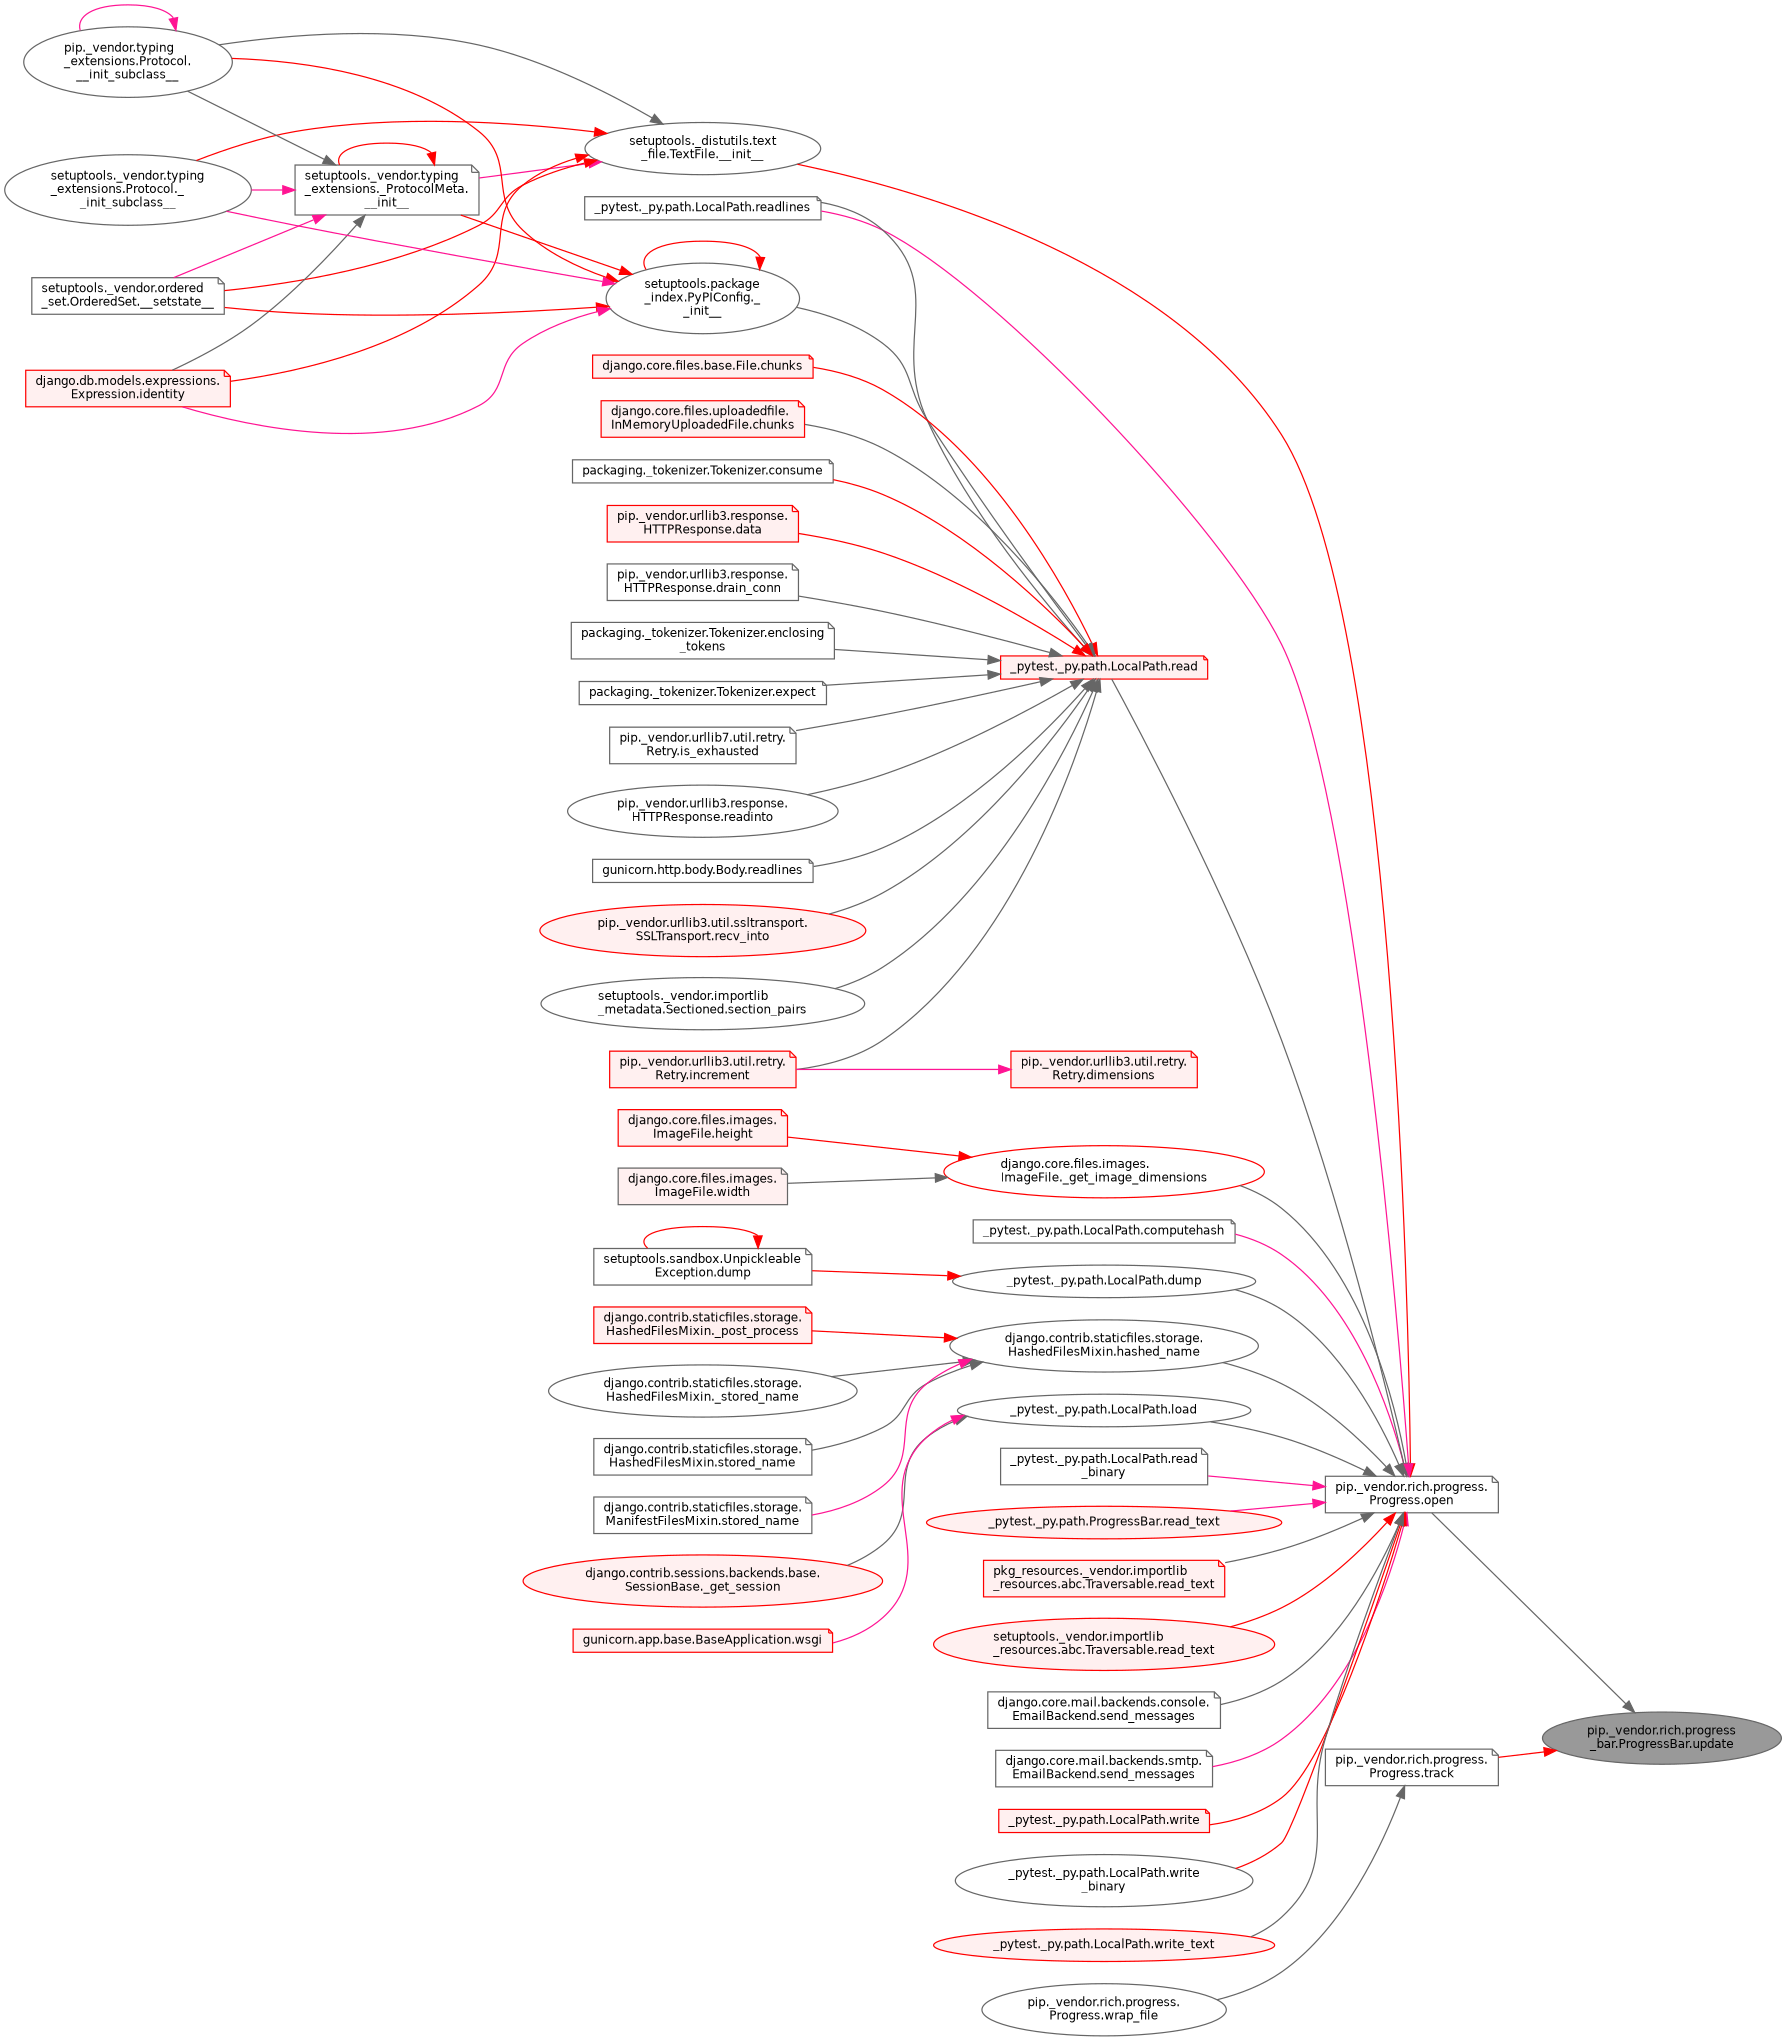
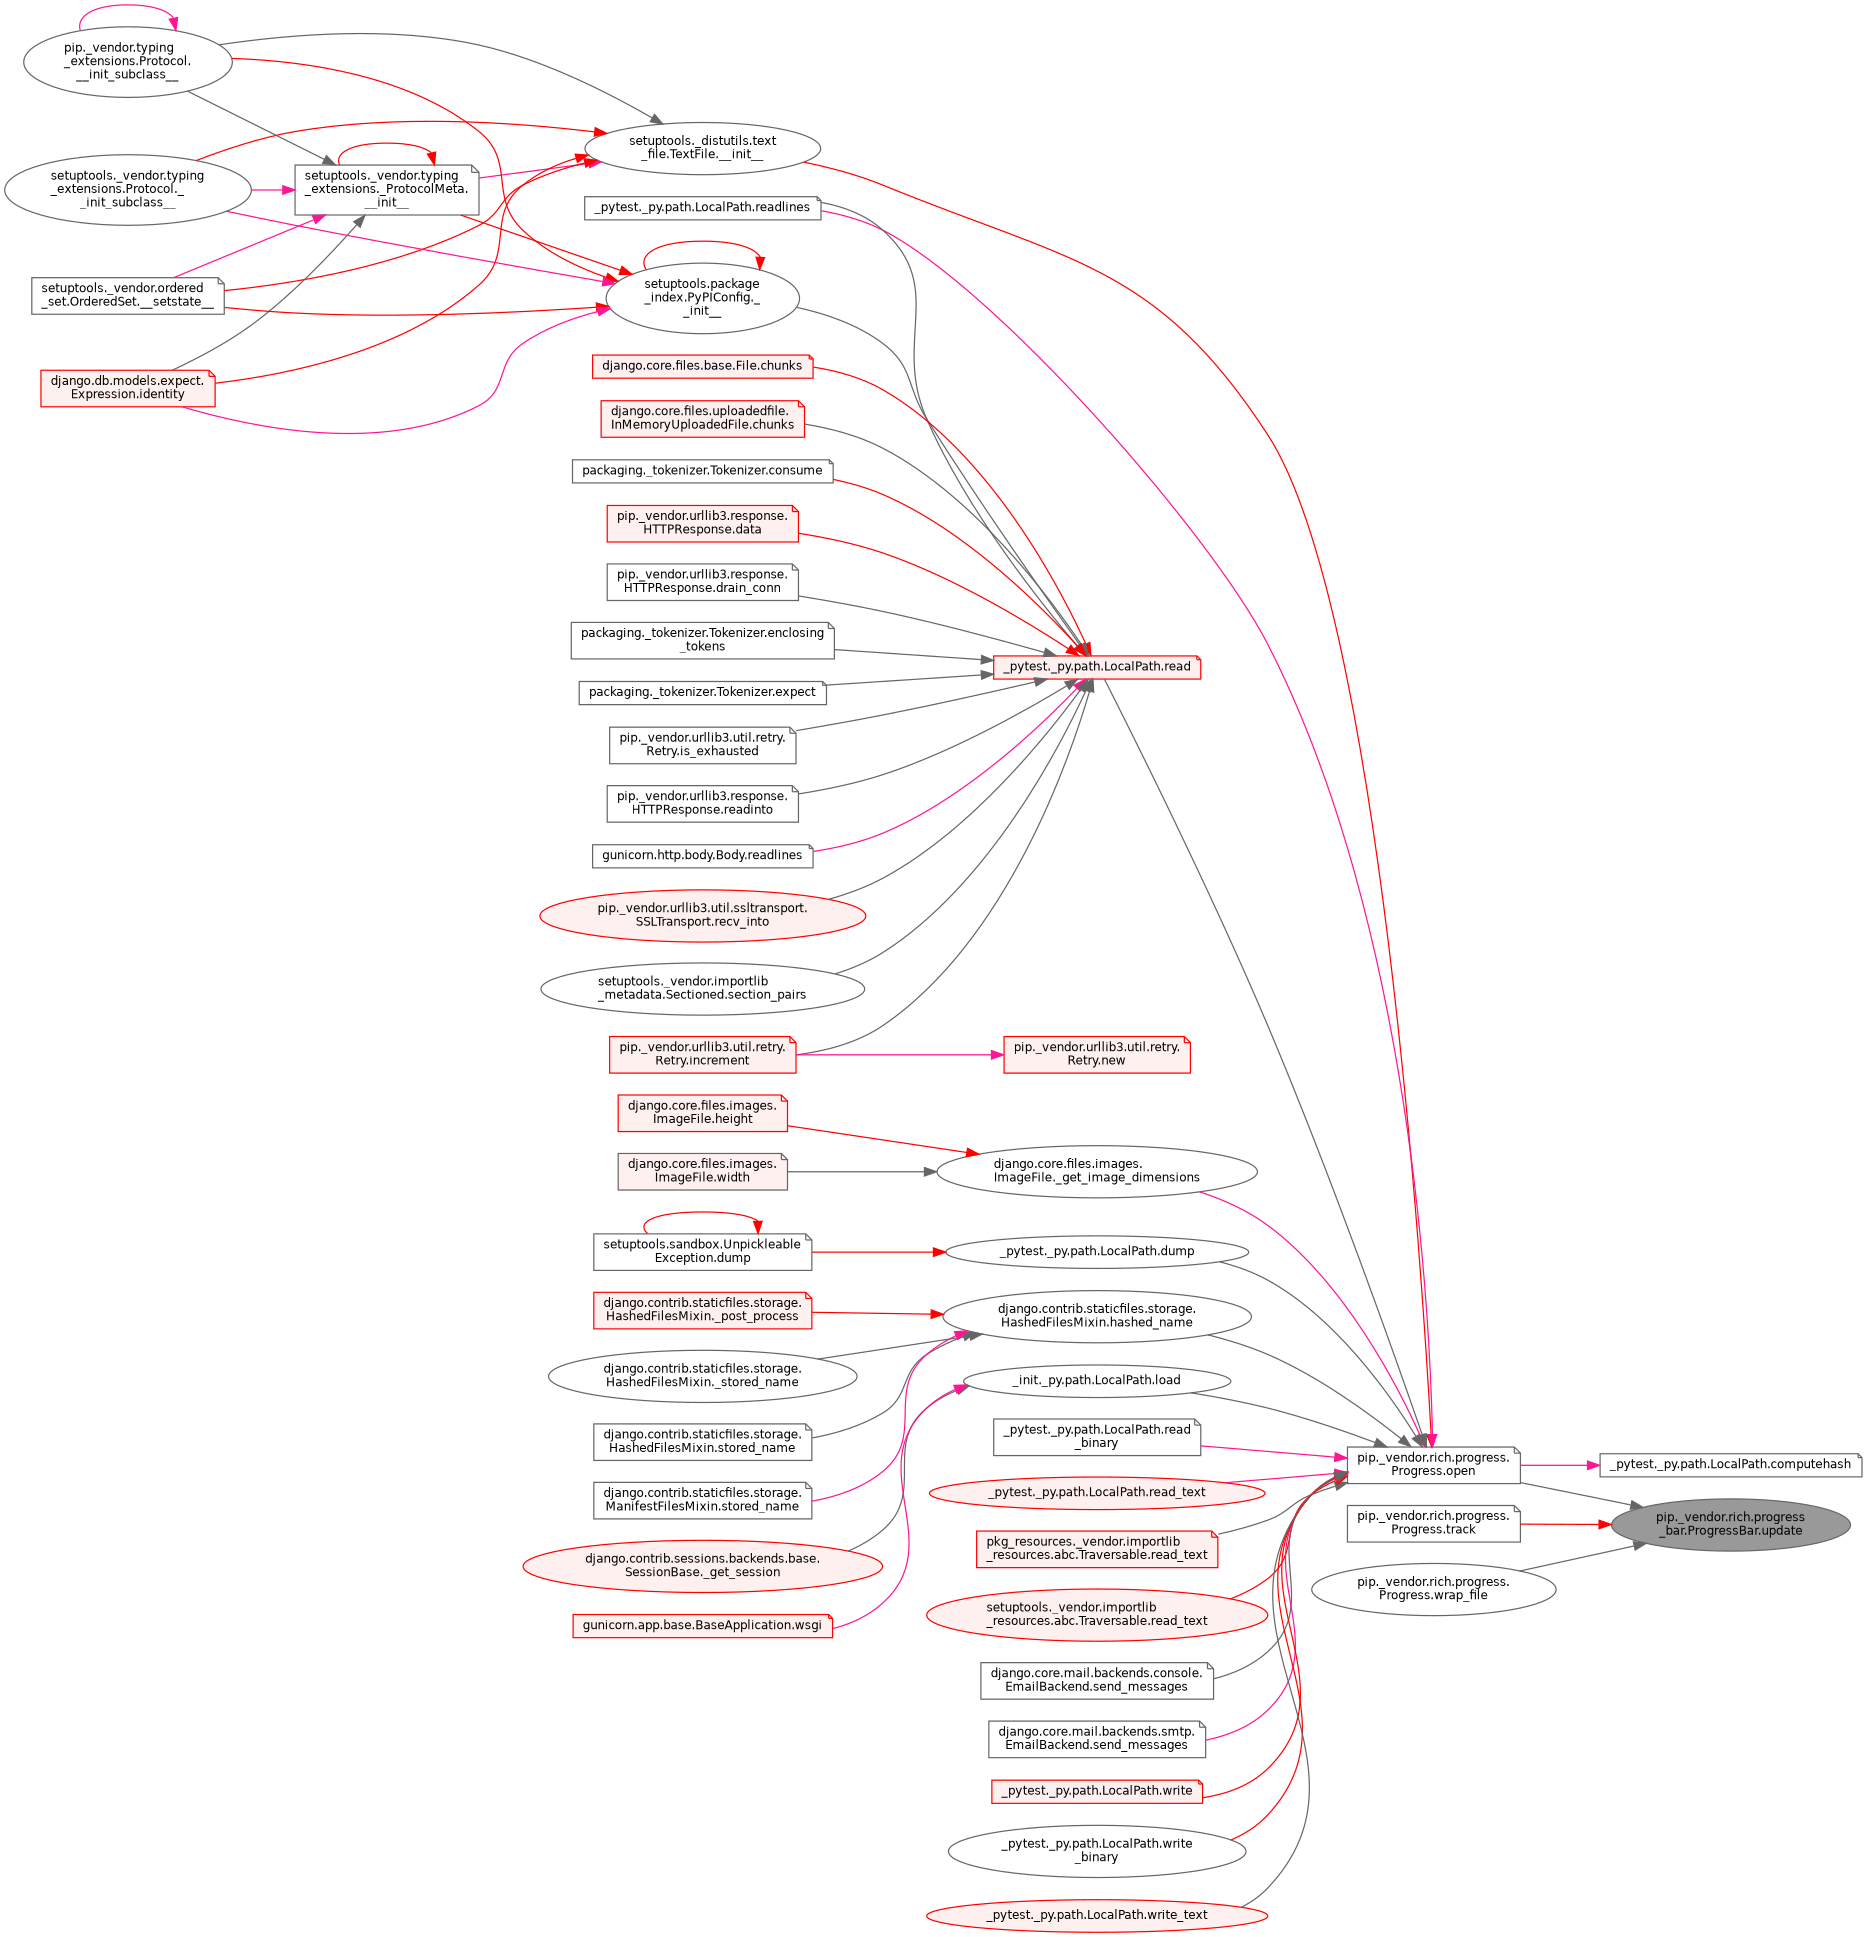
(128, 389) -> (128, 389)
(703, 745) -> (703, 745)
(963, 800) -> (957, 791)
(703, 811) -> (703, 804)
(1104, 1069) -> (1097, 1055)
(1104, 1172) -> (1097, 1172)
(1355, 1304) -> (1333, 1291)
(1347, 1327) -> (1554, 1465)
(1104, 1410) -> (1097, 1381)
(1104, 1523) -> (1097, 1493)
(1333, 1922) -> (1577, 1559)
